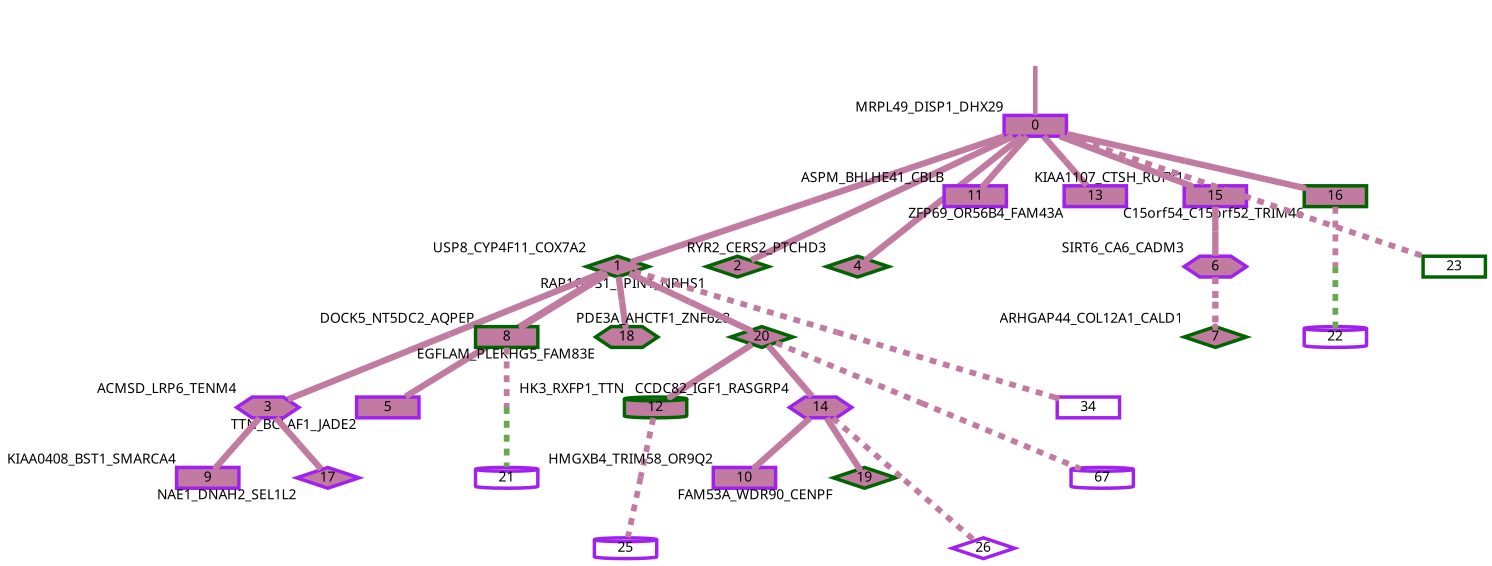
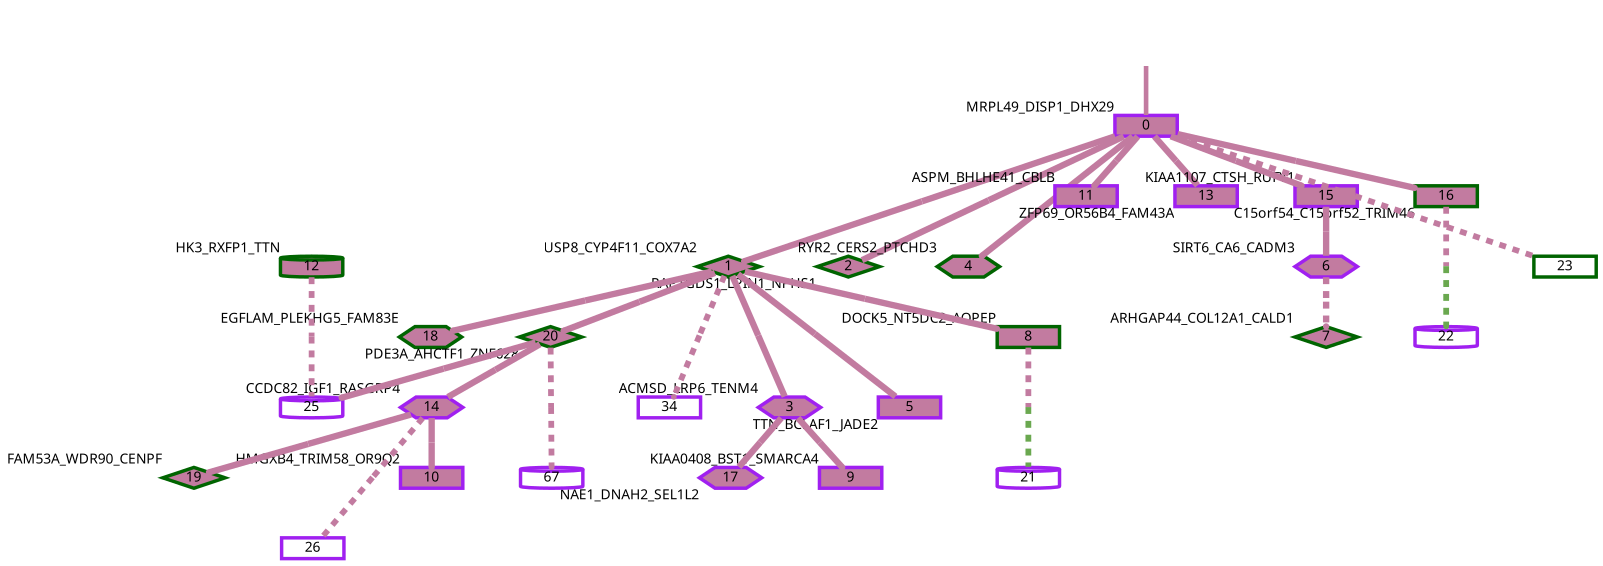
(858, 267) -> (968, 267)
(711, 371) -> (439, 370)
(328, 478) -> (731, 478)
(983, 548) -> (313, 548)
